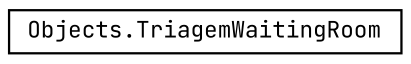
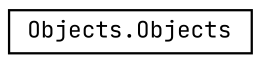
(205, 32) -> (130, 32)
